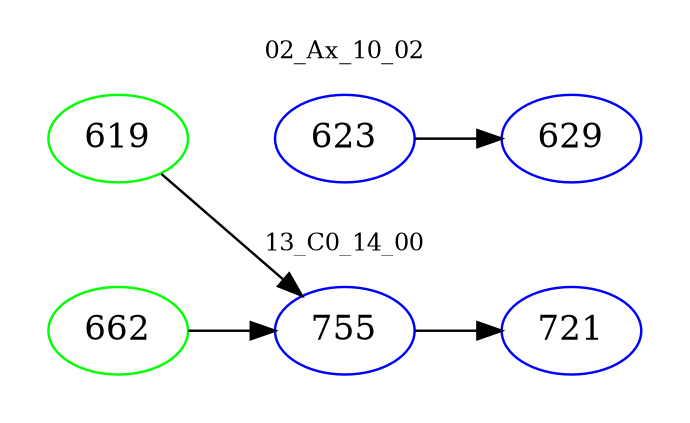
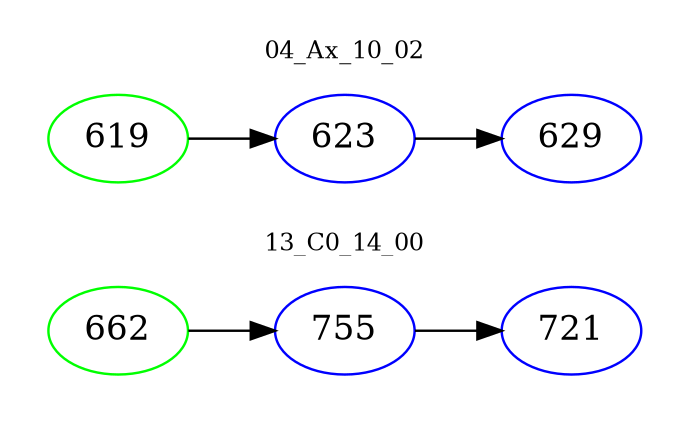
(345, 52) -> (345, 52)
(234, 237) -> (219, 139)
